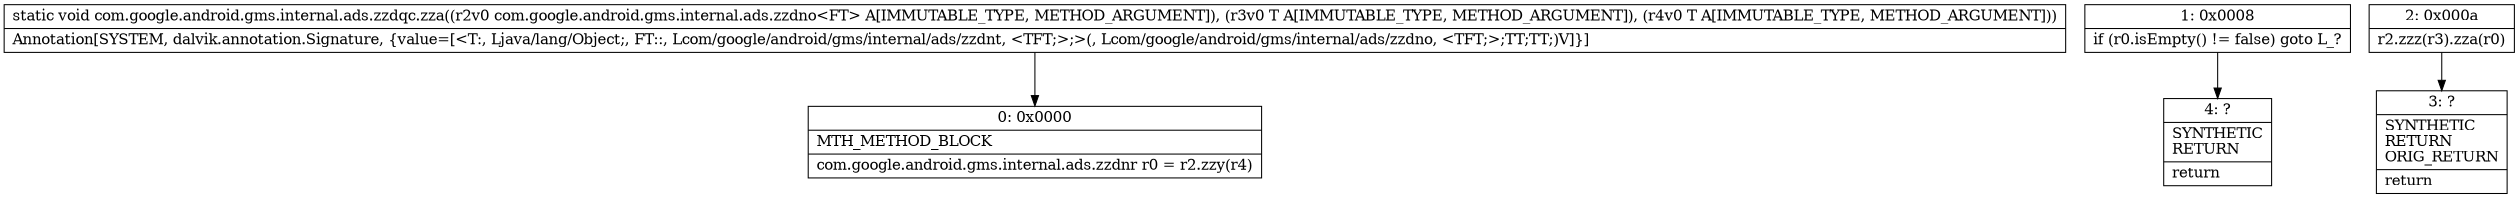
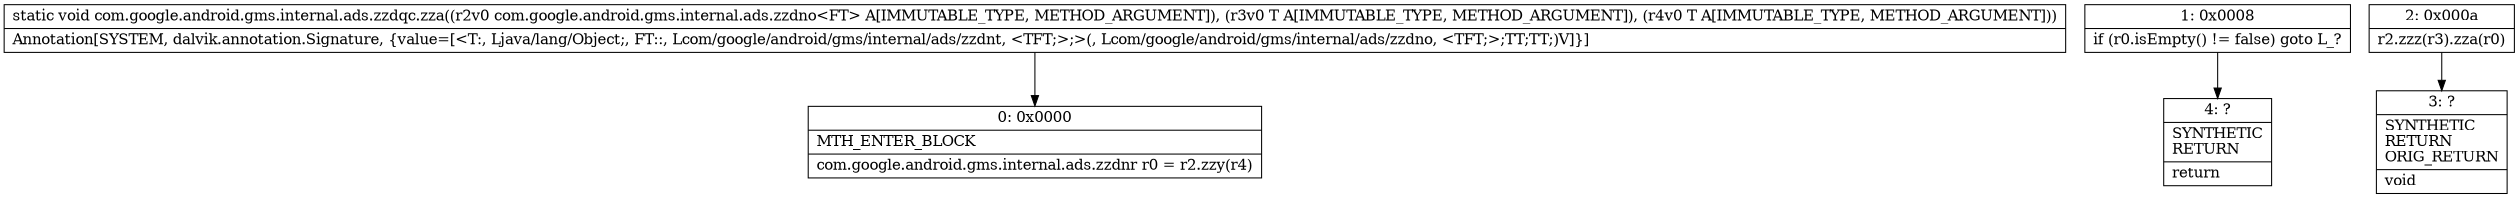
(904, 142) -> (896, 142)
(2409, 181) -> (2401, 181)
